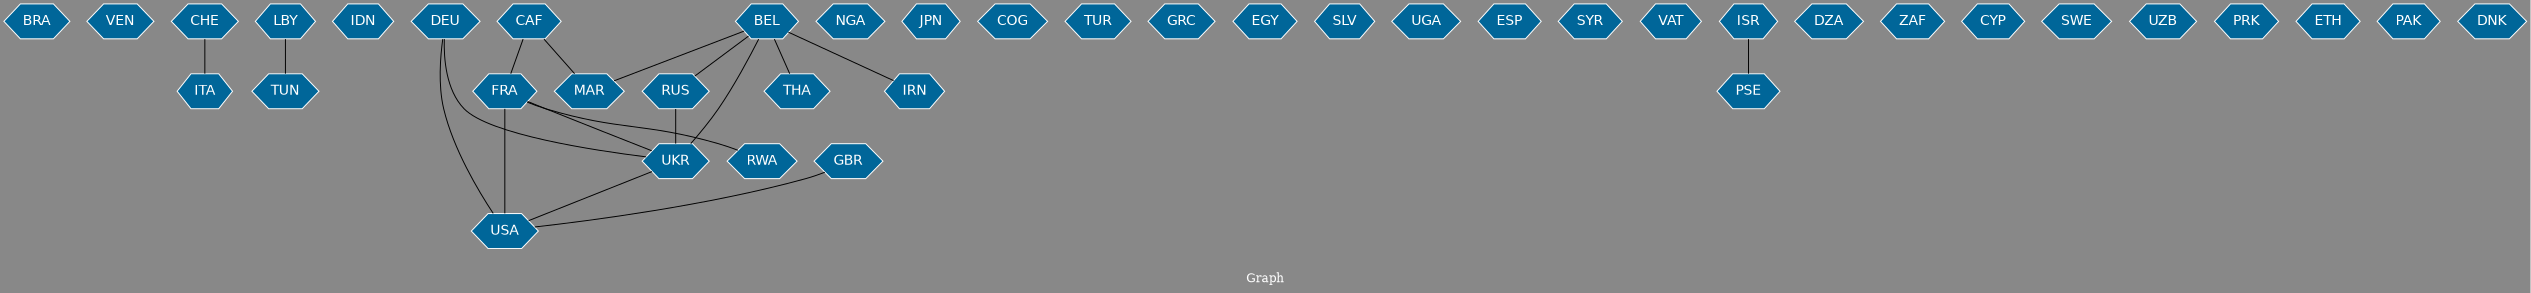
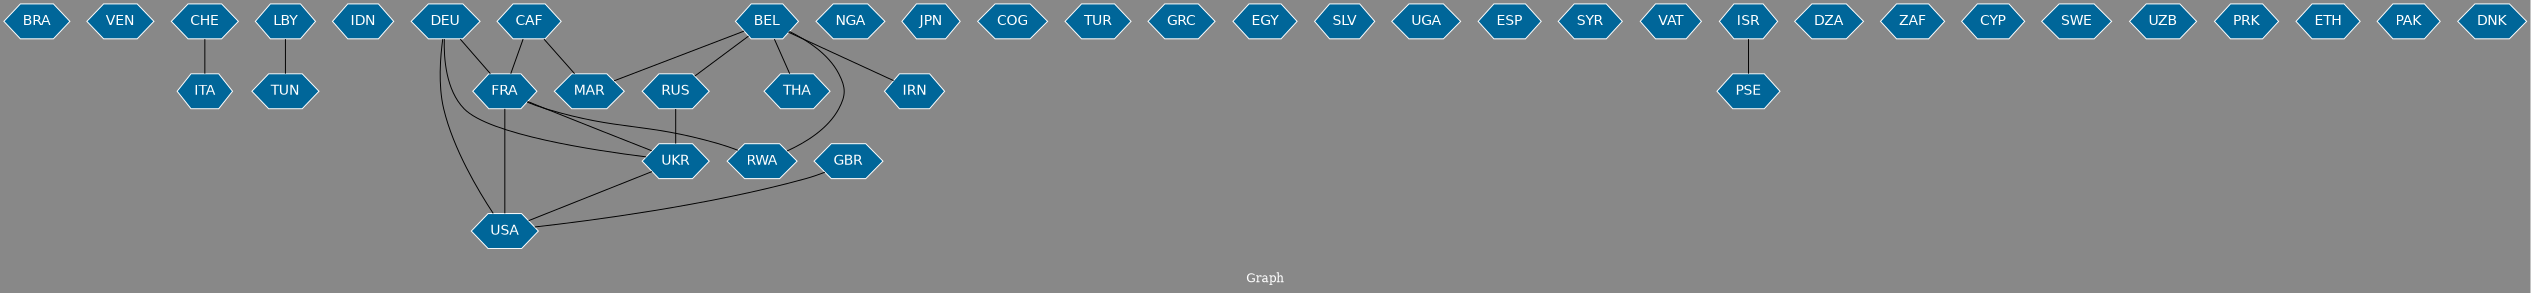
none -> (475, 56)
(728, 94) -> (844, 92)
